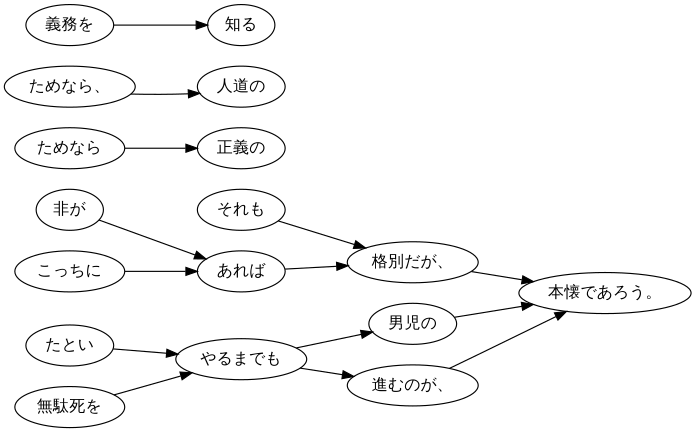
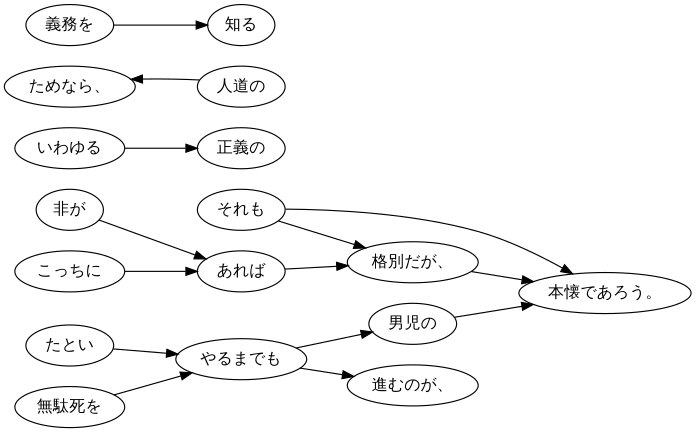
(160, 94) -> (171, 79)
(70, 148) -> (70, 148)
(503, 343) -> (428, 221)
